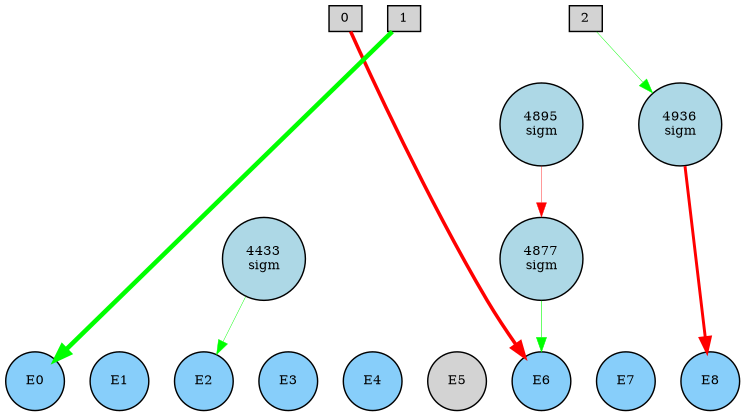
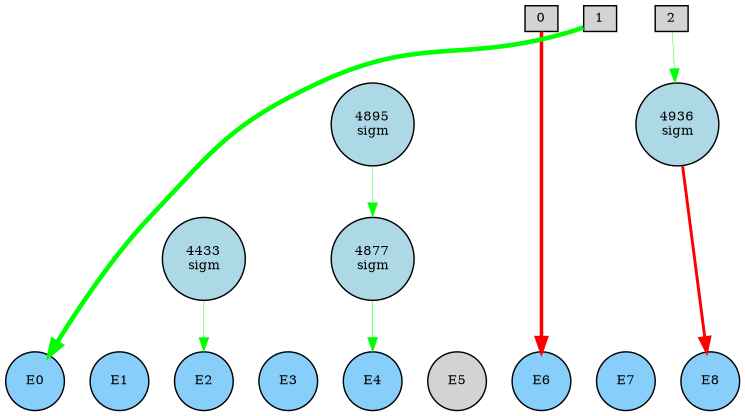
(541, 184) -> (373, 184)
(541, 319) -> (373, 319)
